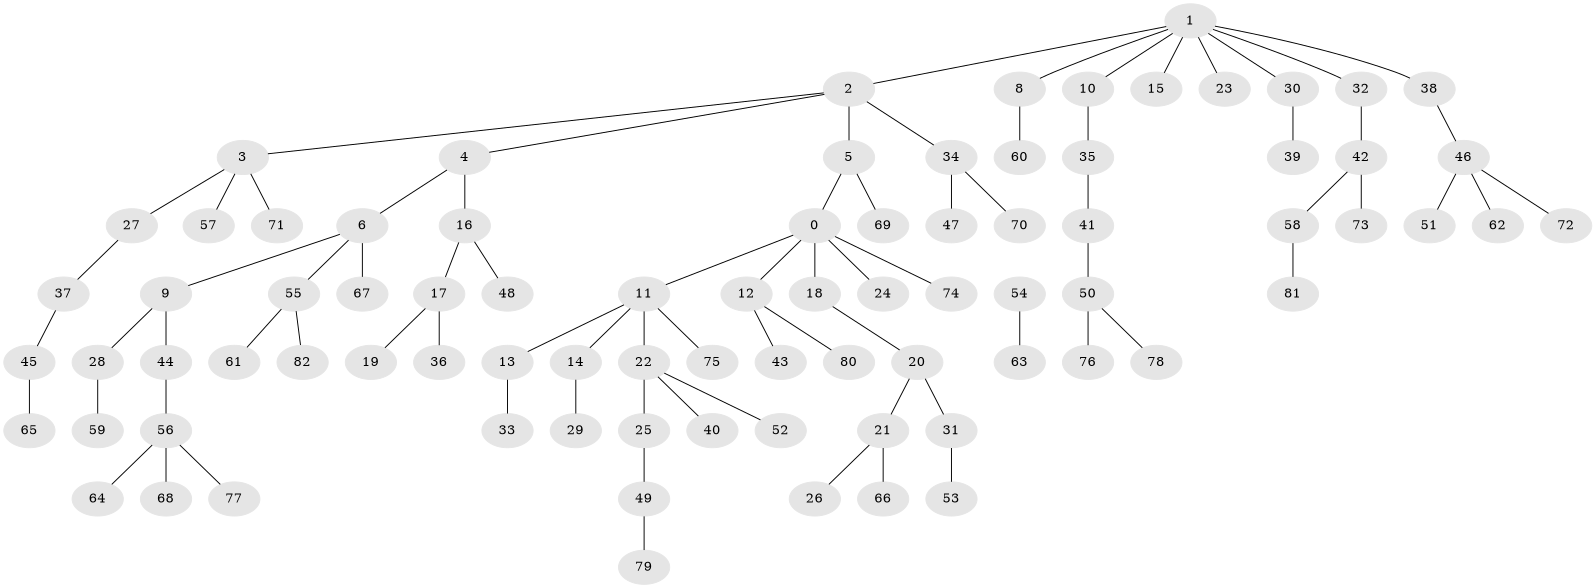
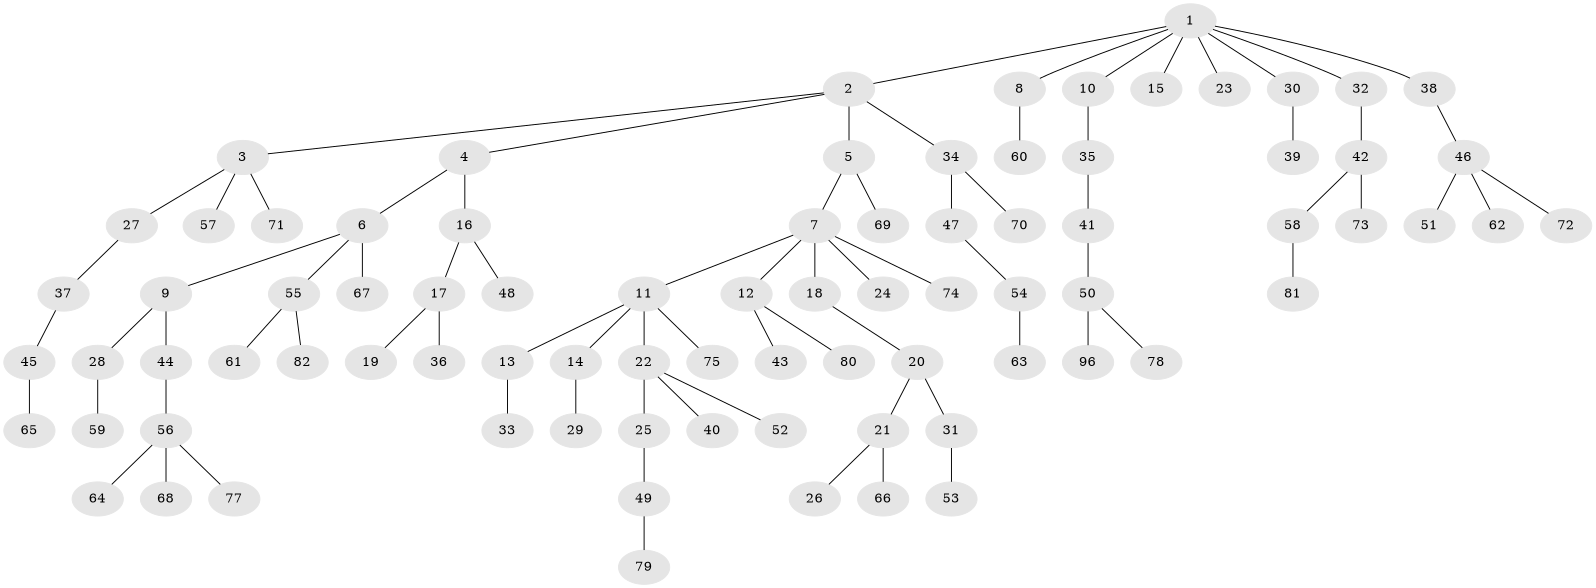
(815, 226) -> (815, 226)
none -> (986, 260)
(1088, 362) -> (1088, 362)
